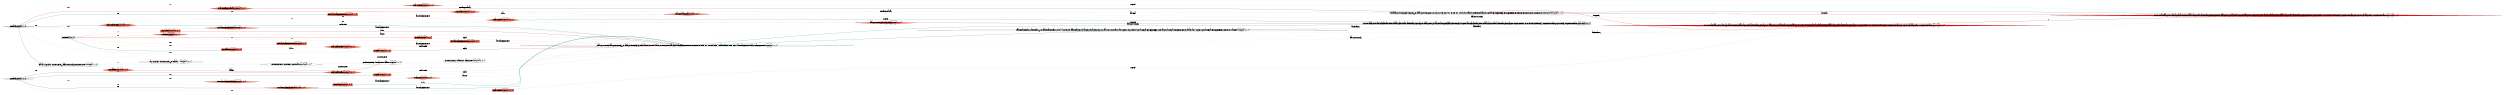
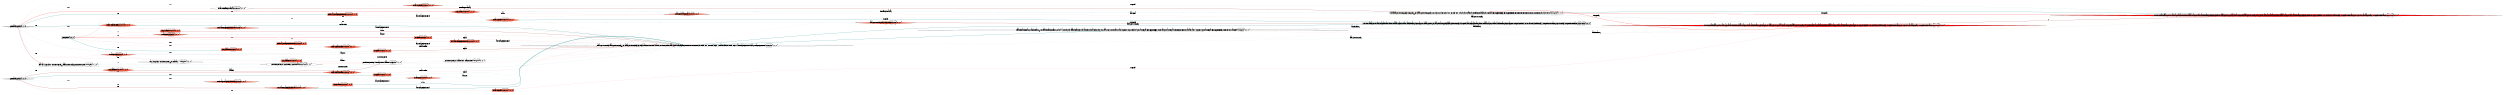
(232, 9) -> (232, 9)
none -> (118, 55)
none -> (292, 61)
